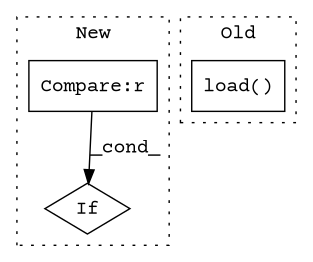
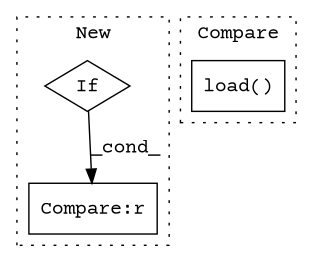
(238, 33) -> (238, 33)
(91, 141) -> (90, 140)
